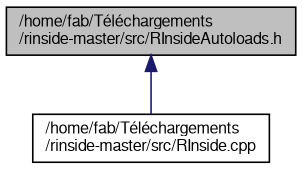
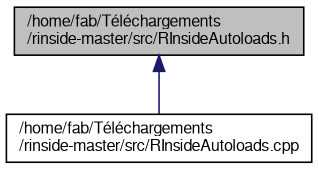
(151, 138) -> (159, 138)
